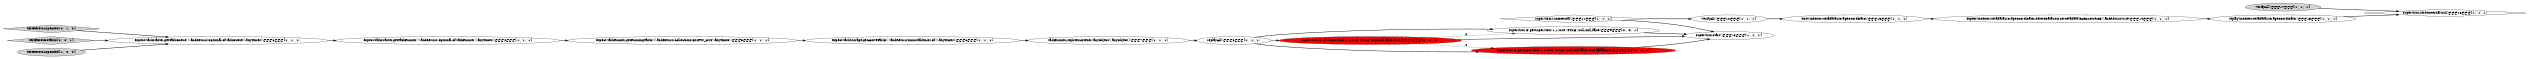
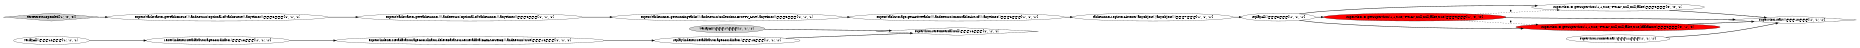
(1573, 19) -> (1618, 39)
(1668, 19) -> none
(51, 29) -> none
(1729, 36) -> (1792, 20)
(51, 41) -> none
(51, 52) -> (51, 17)
